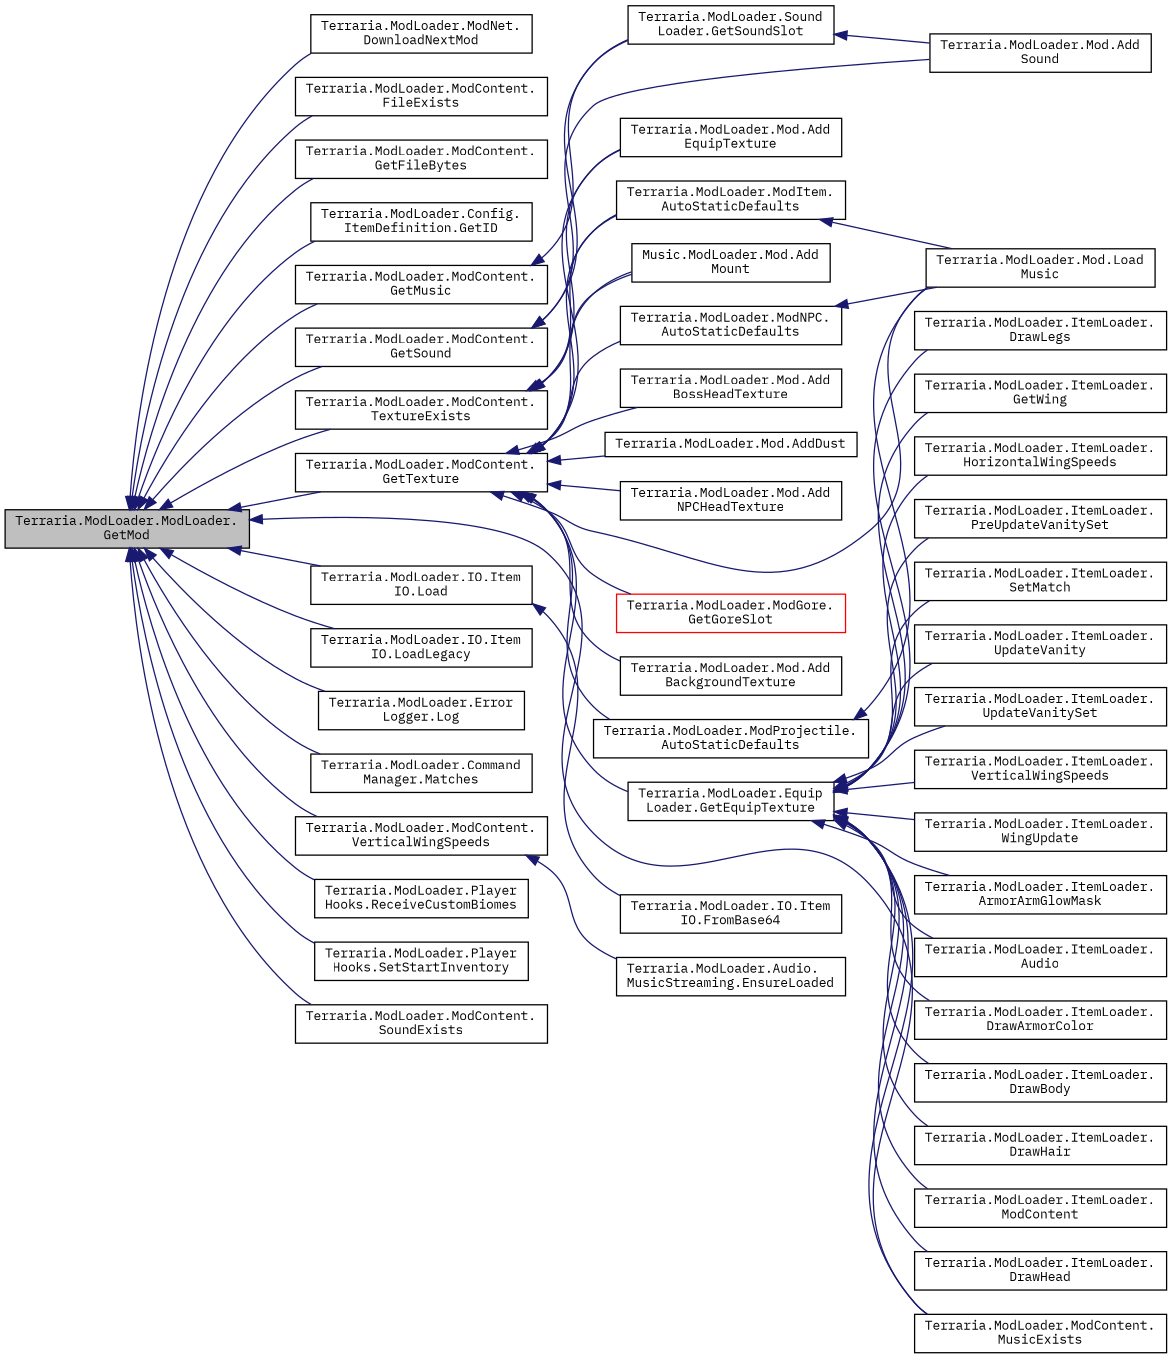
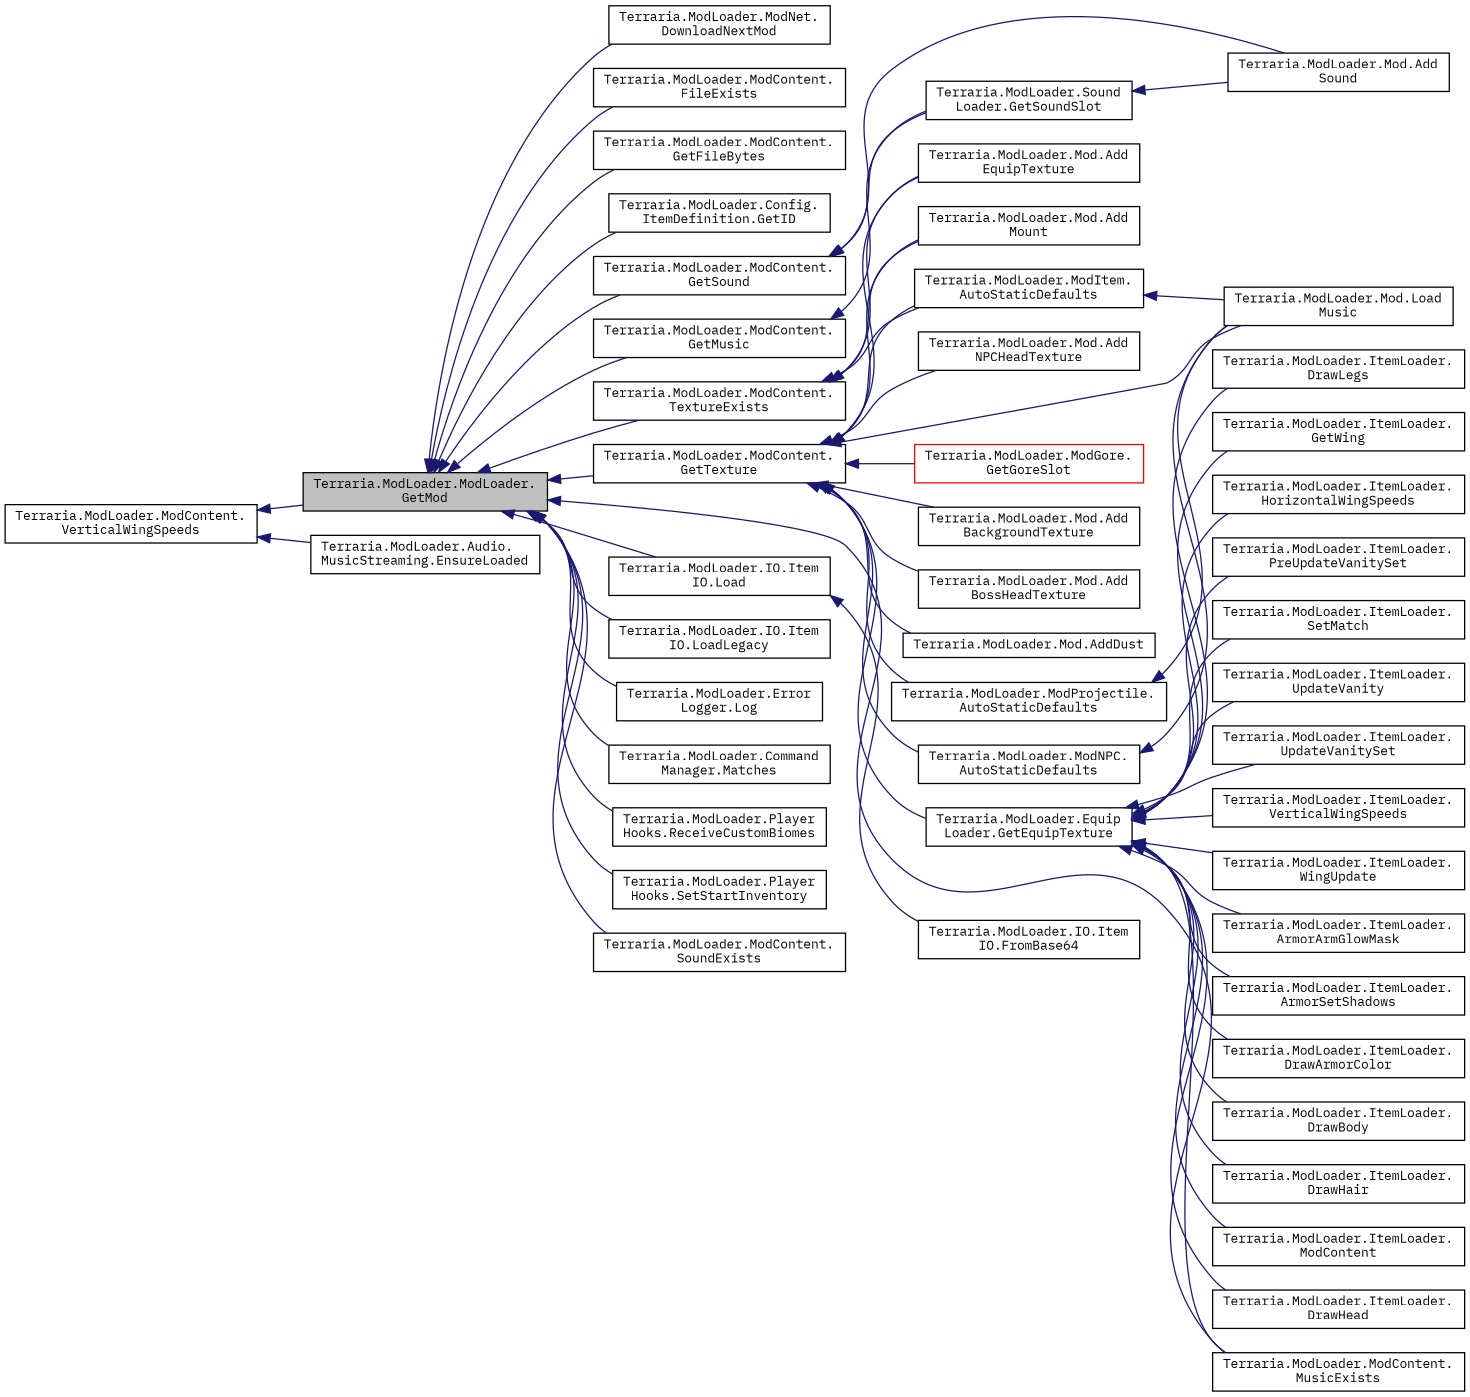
(731, 263) -> (1029, 226)
(207, 704) -> (287, 507)
(1041, 957) -> (1339, 996)
